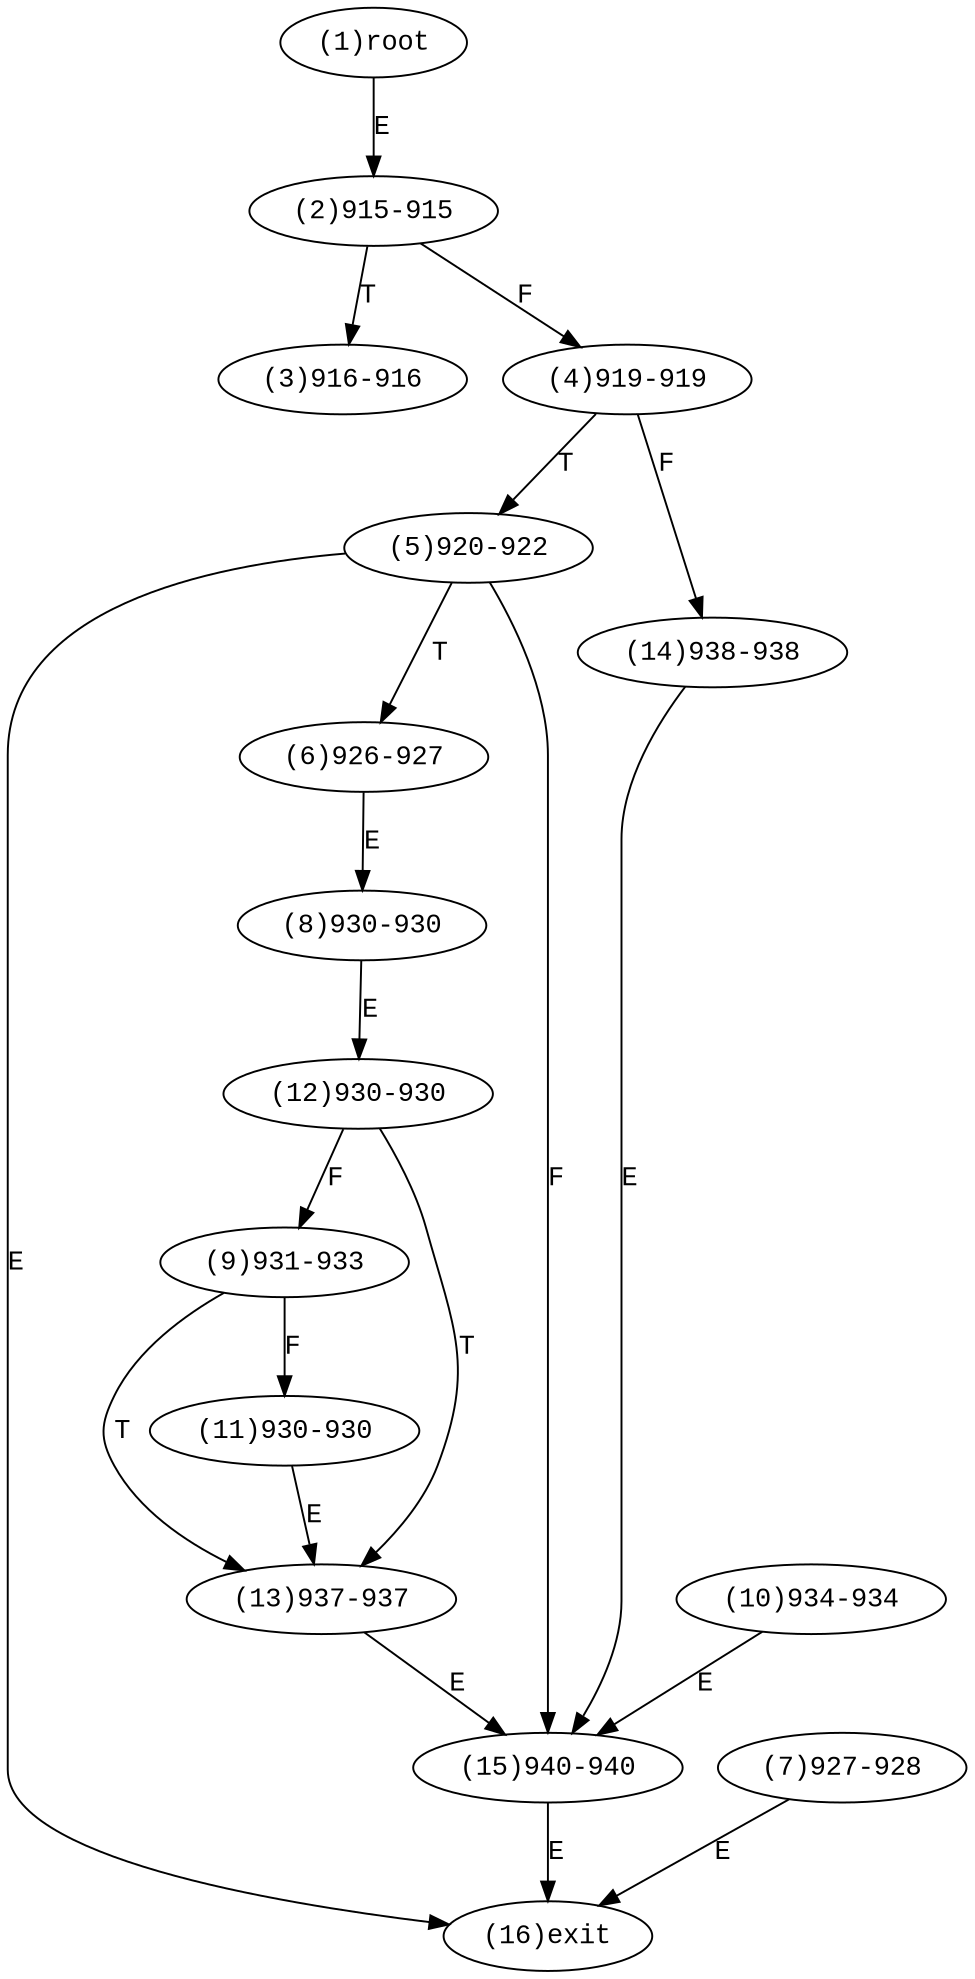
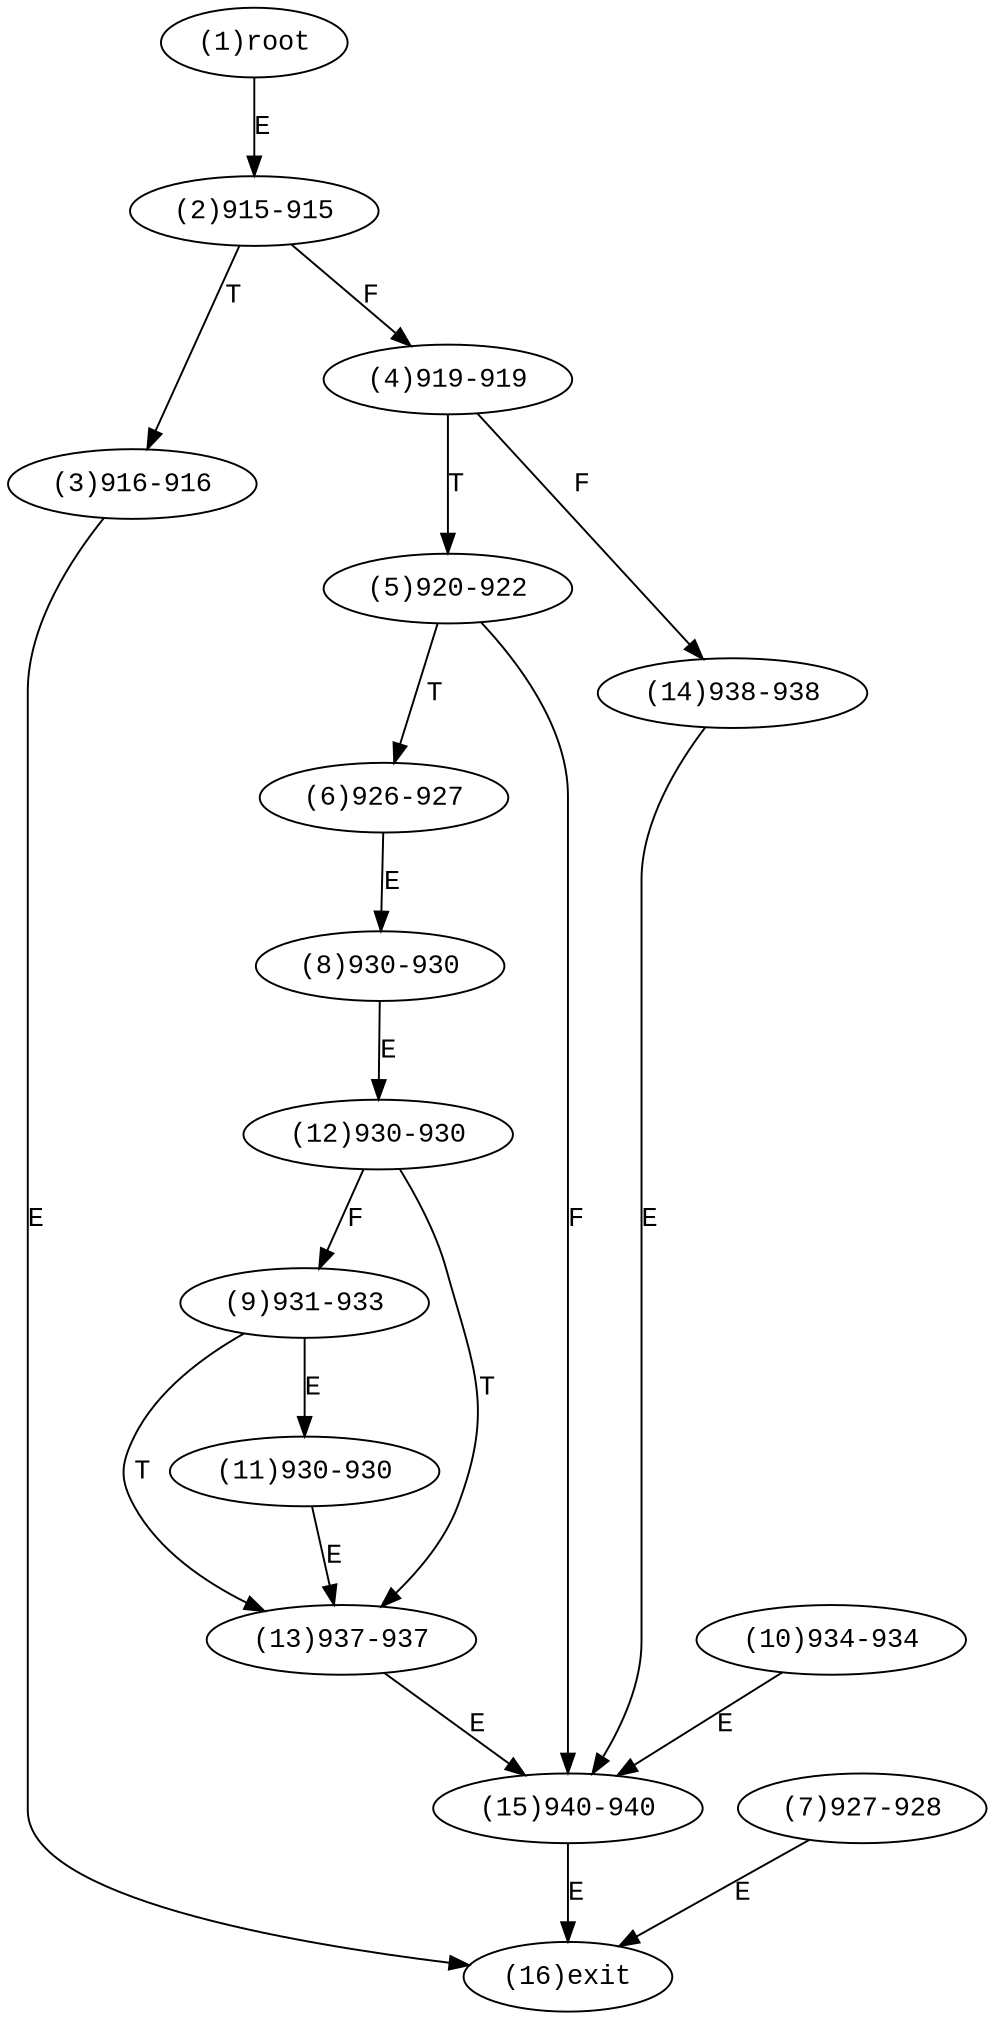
(8, 1281) -> (28, 1388)
(293, 1347) -> (313, 1387)
